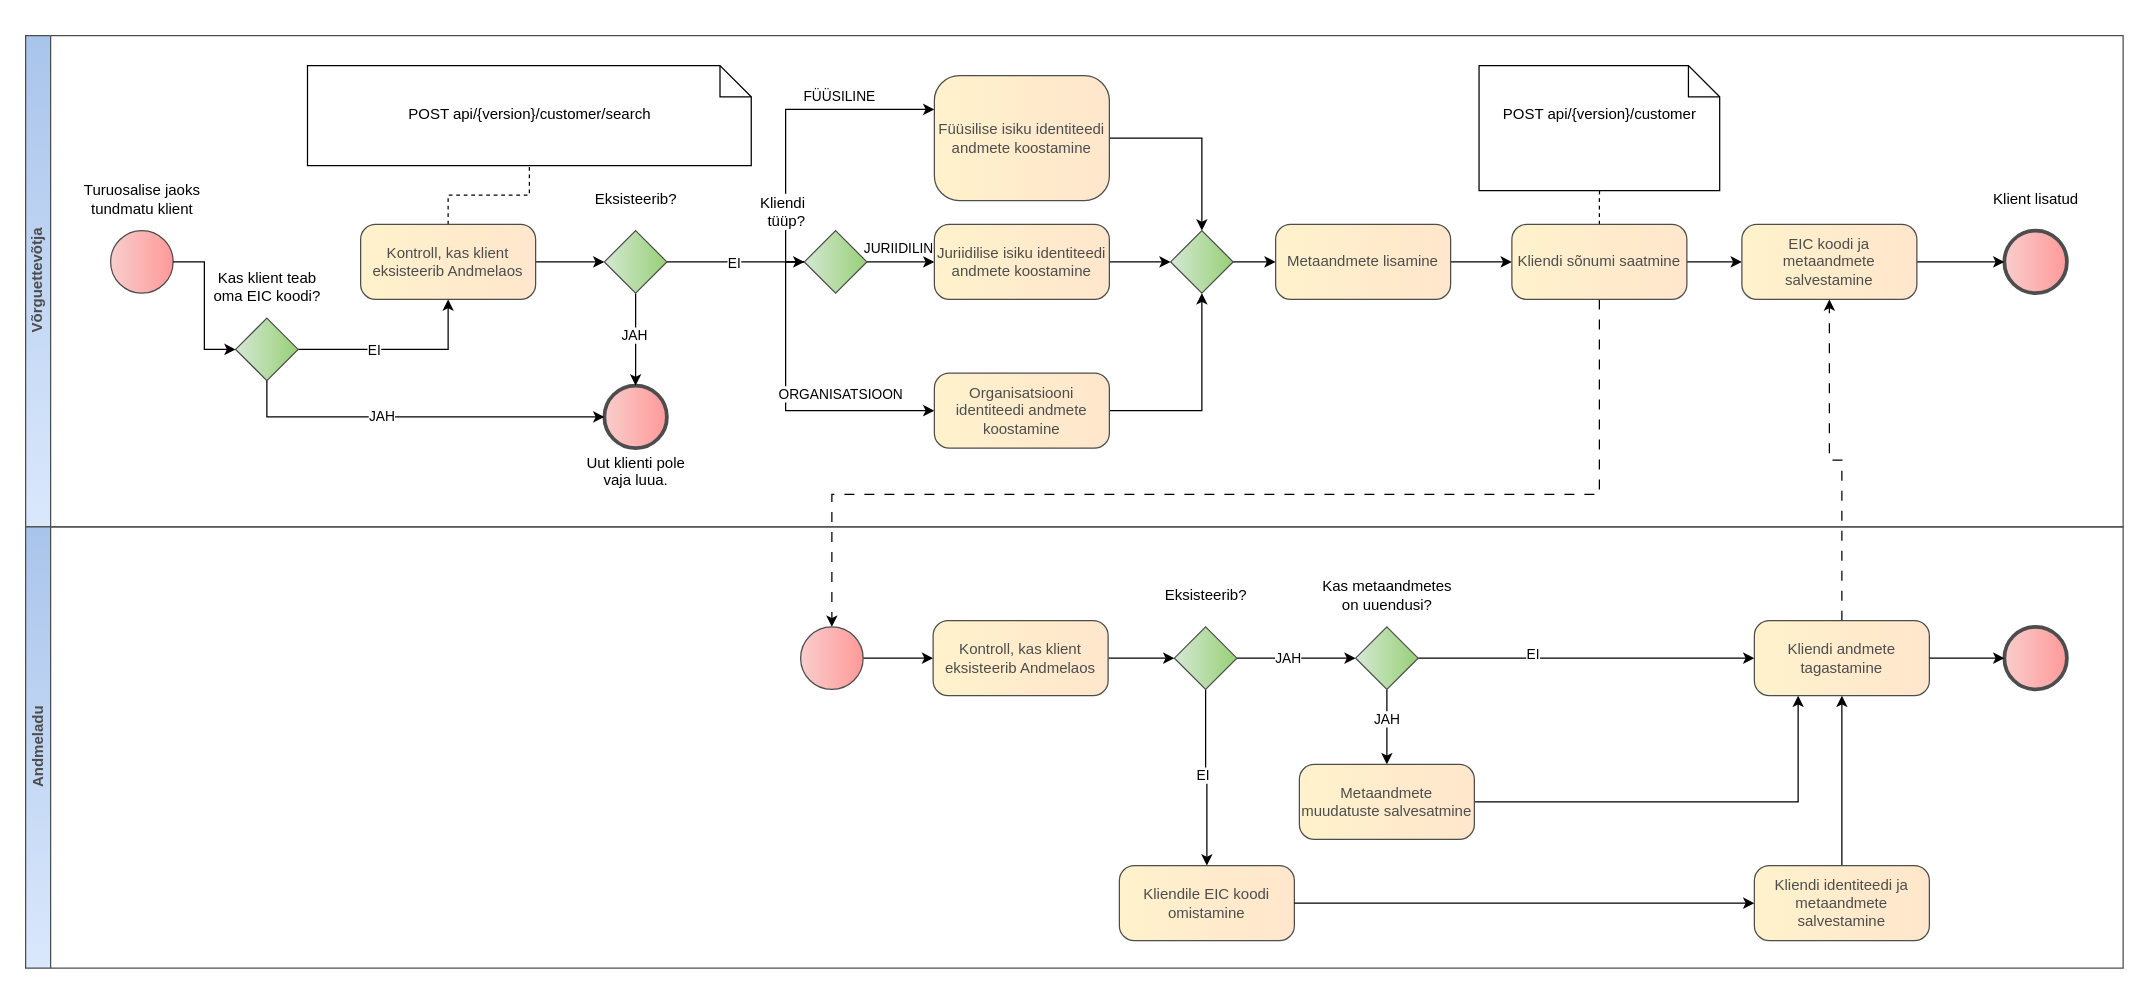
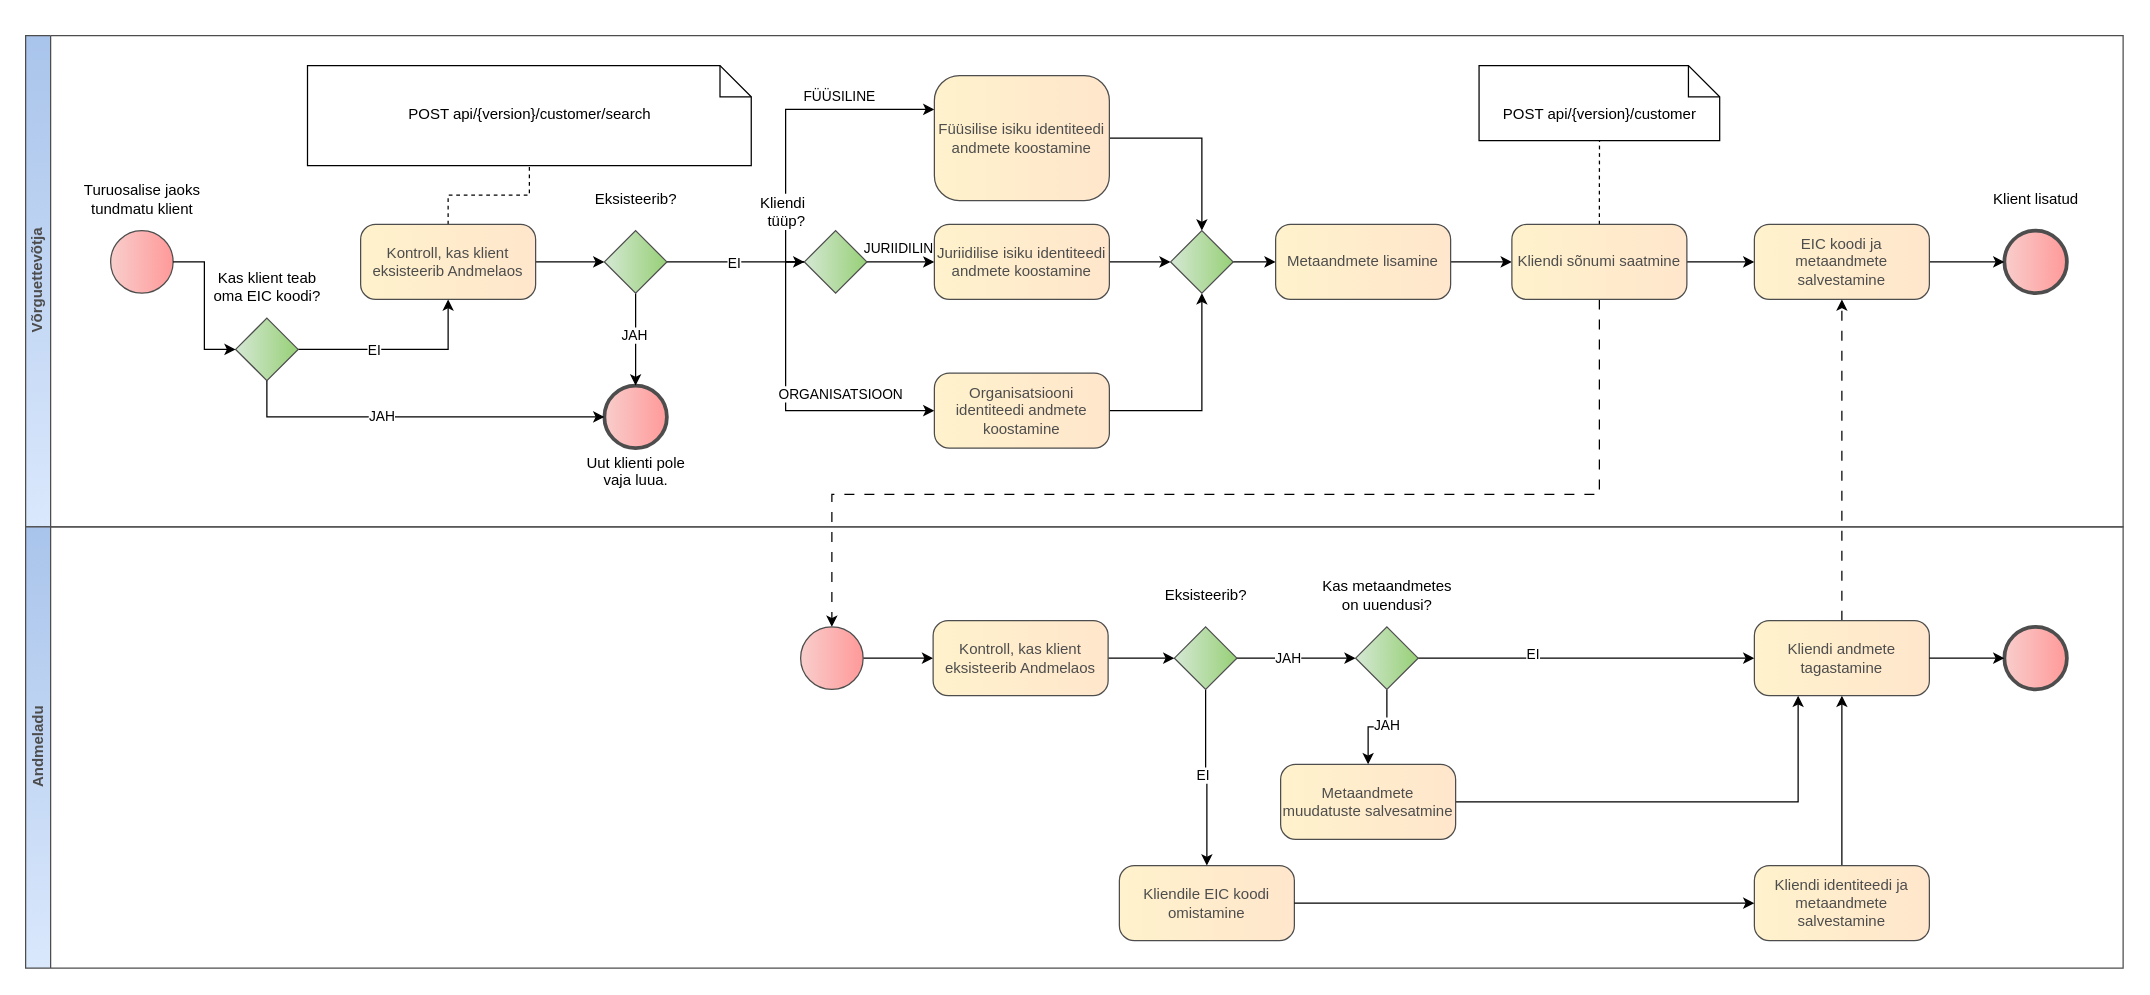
(1599, 128) -> (1599, 103)
(1829, 262) -> (1842, 262)
(1387, 802) -> (1368, 802)
